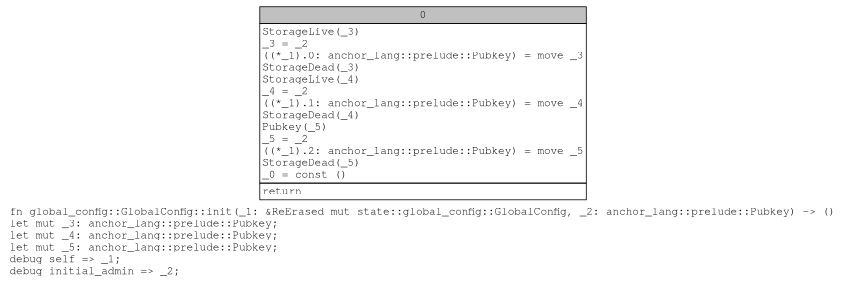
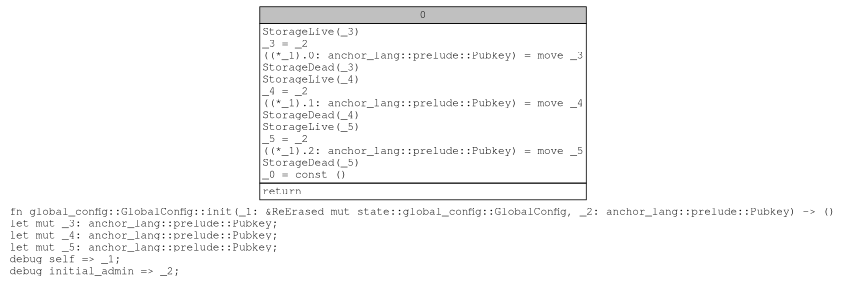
(295, 127) -> (311, 127)
